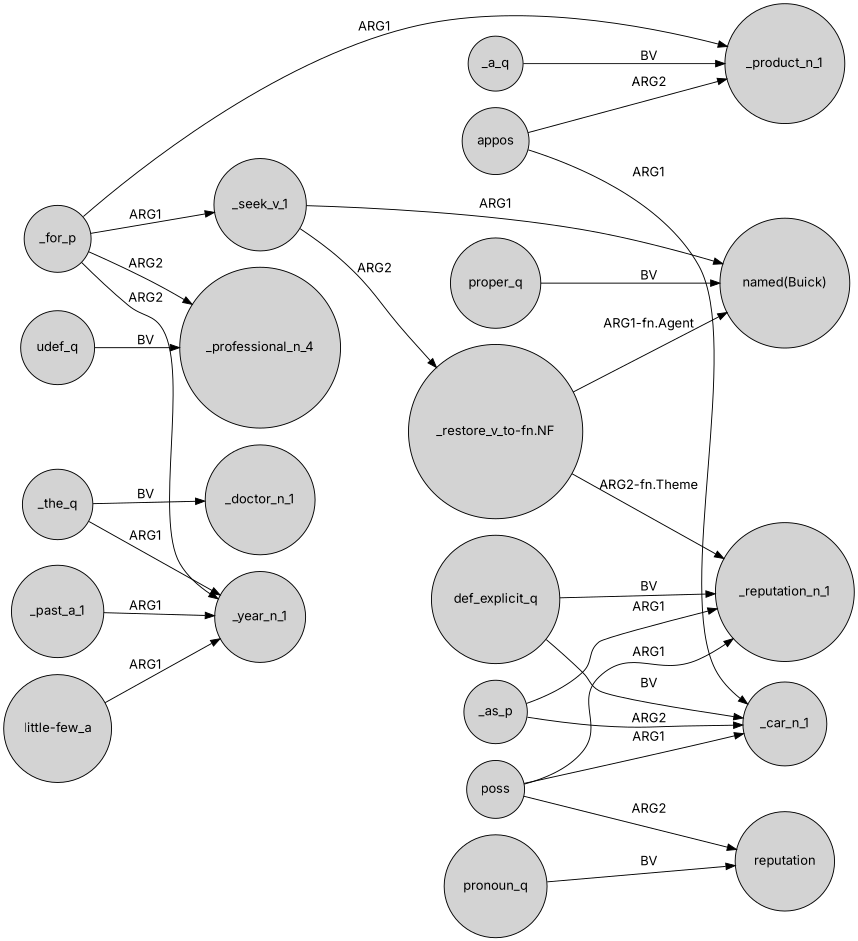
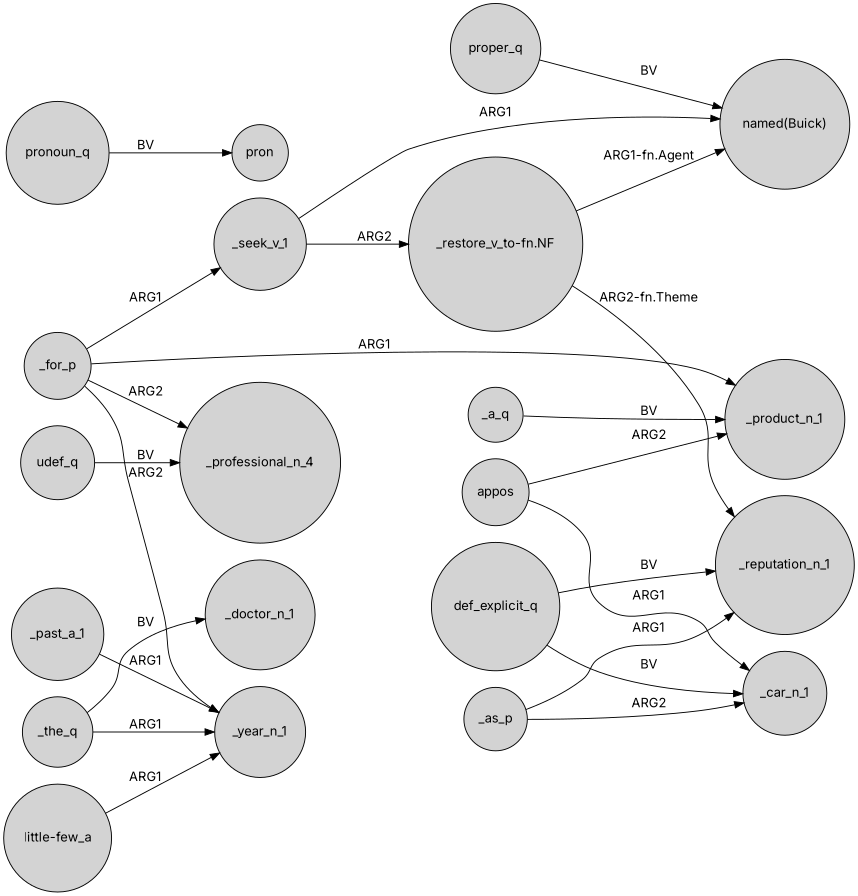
(496, 789) -> none
(785, 861) -> (260, 153)
